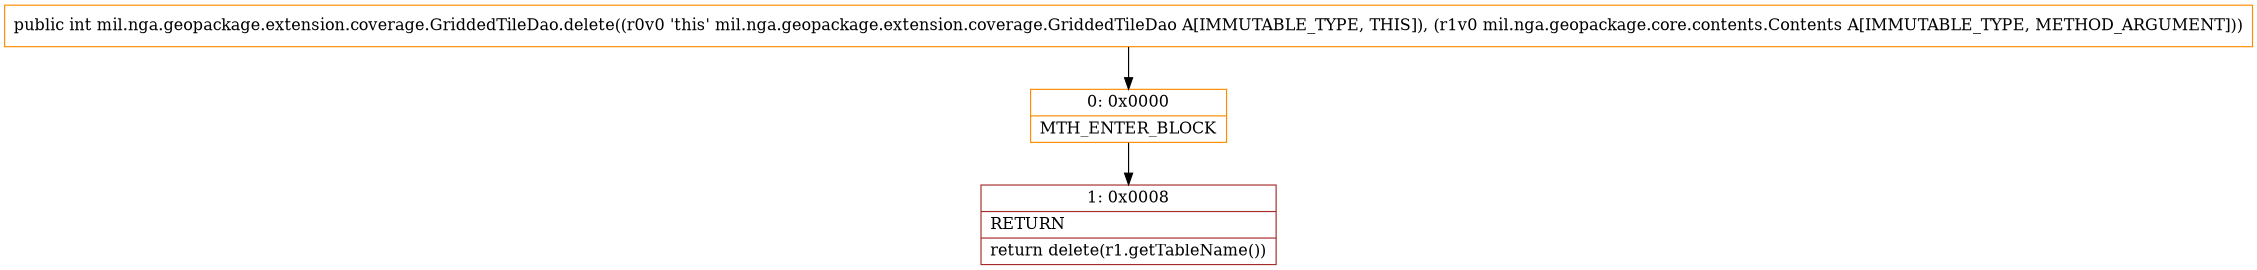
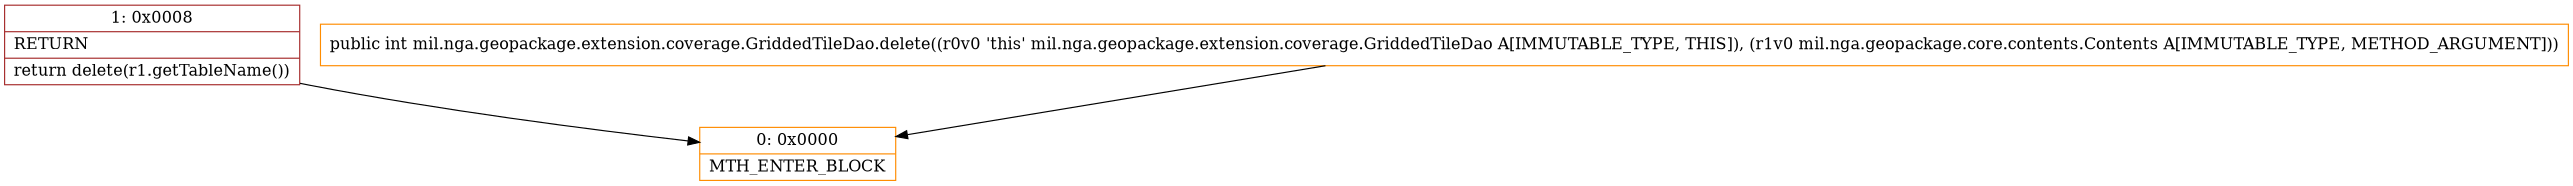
(1129, 158) -> (494, 116)
